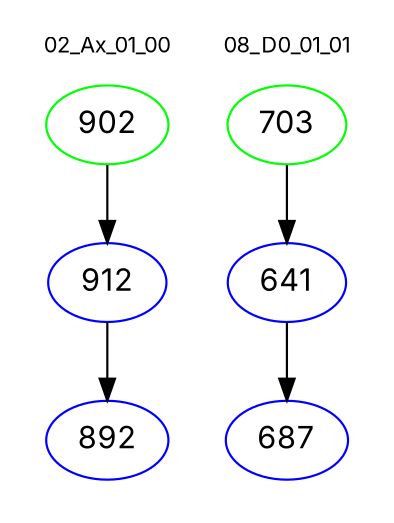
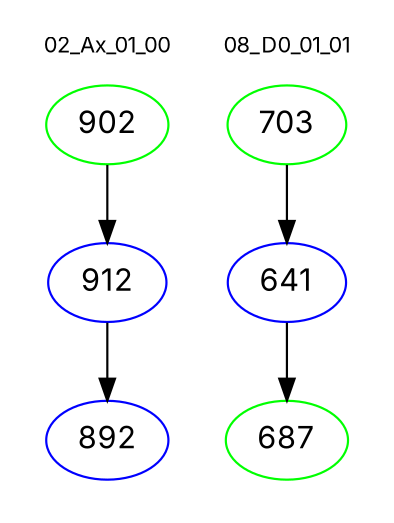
(287, 440) -> (287, 440)
